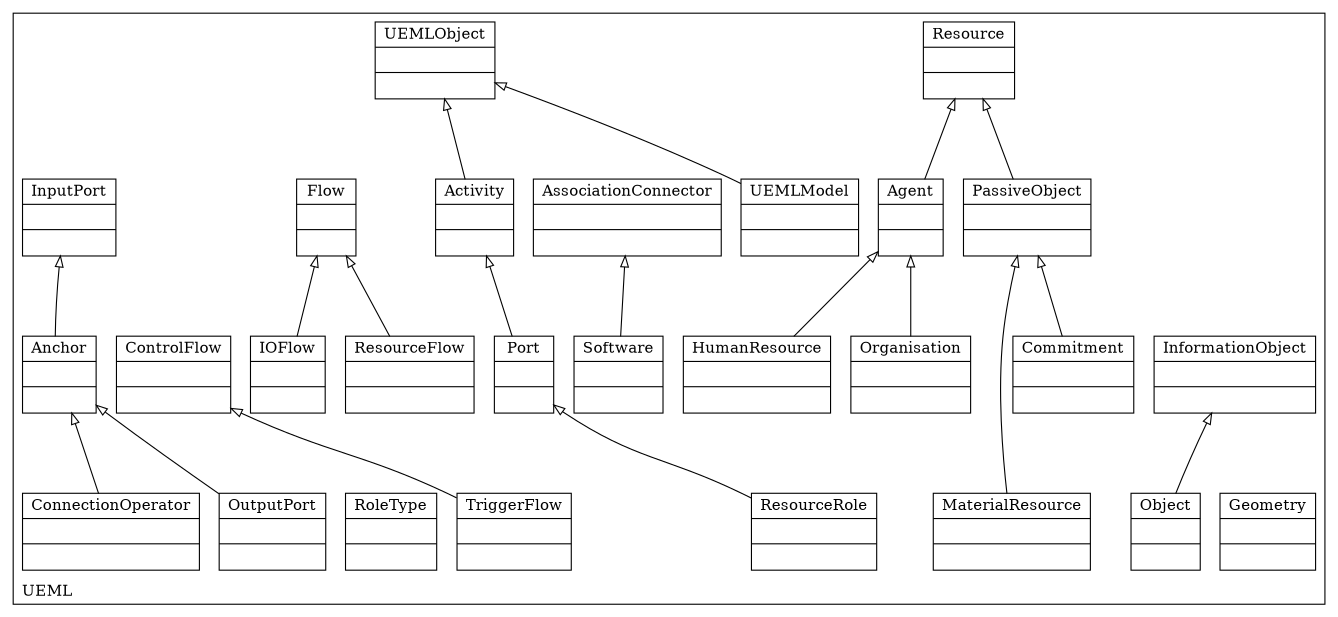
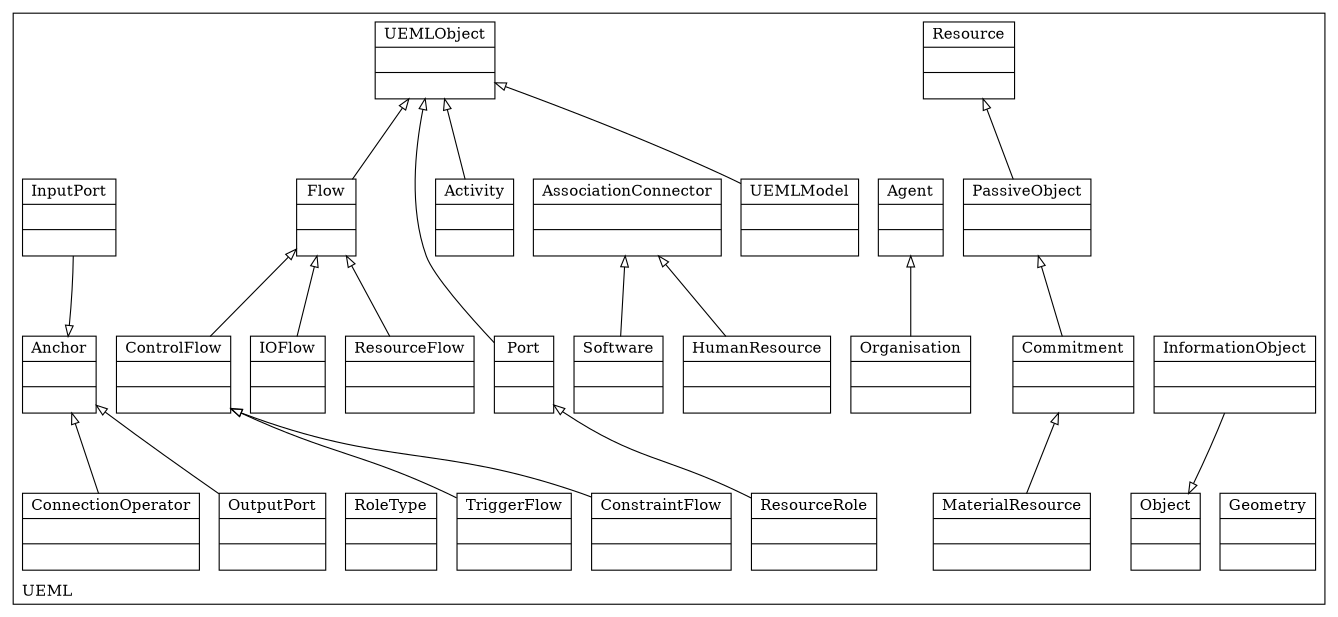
none -> (377, 144)
(938, 144) -> none
none -> (249, 297)
(832, 298) -> (696, 300)
(57, 302) -> (72, 291)
(501, 302) -> (421, 238)
(1001, 380) -> (1040, 458)
(1191, 458) -> (1210, 449)
none -> (661, 532)
